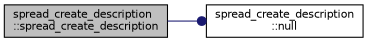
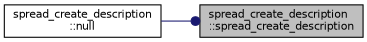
(182, 21) -> (176, 21)
